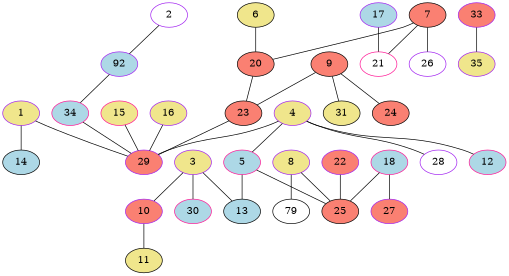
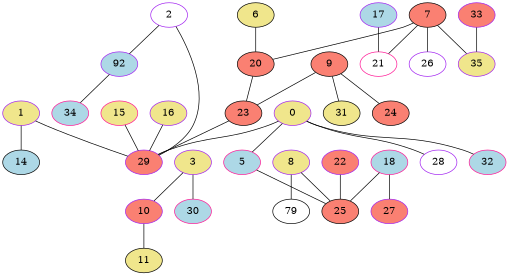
none -> (452, 39)
(293, 113) -> (293, 113)
(107, 138) -> (199, 97)
(488, 162) -> (488, 162)
(242, 211) -> none
